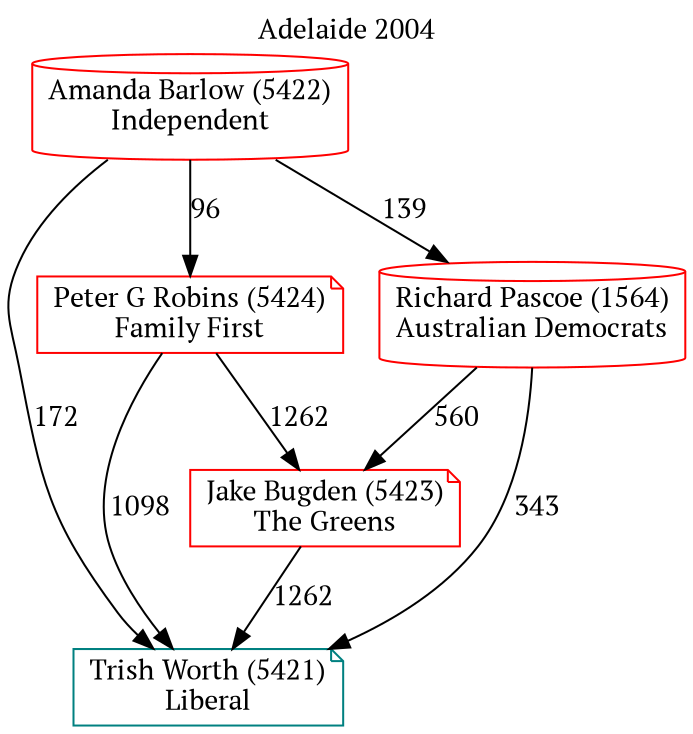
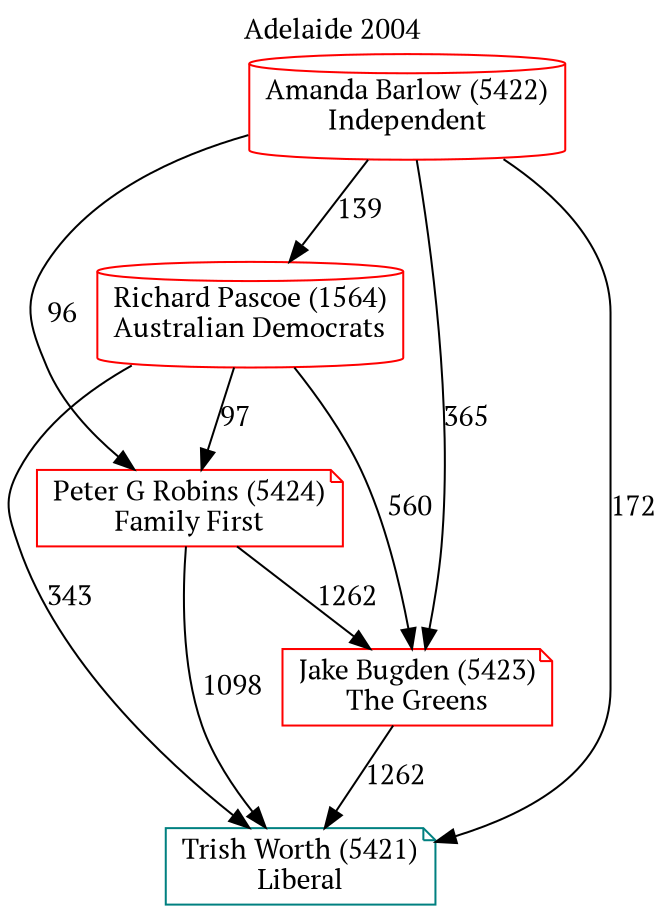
none -> (443, 394)
none -> (221, 409)
